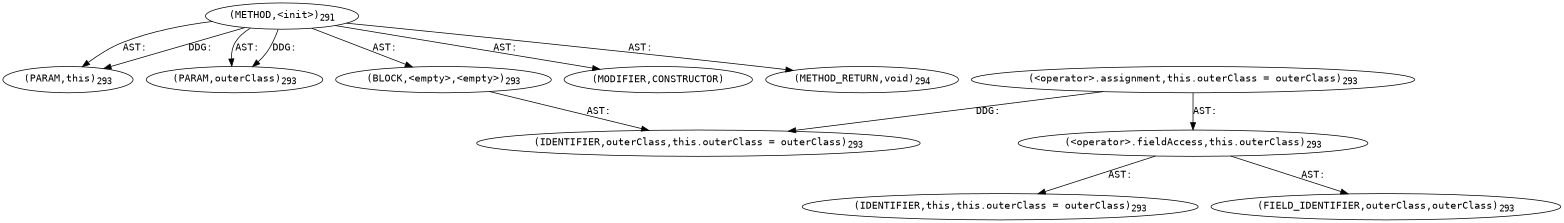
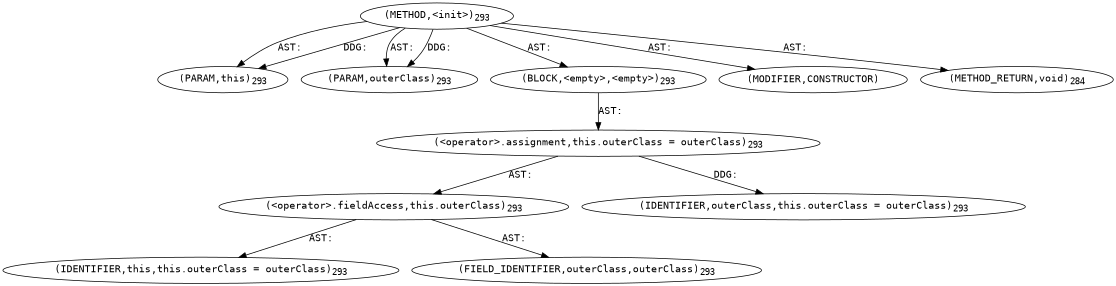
(327, 15) -> (482, 15)
(923, 79) -> (1078, 79)
(565, 110) -> (598, 108)
